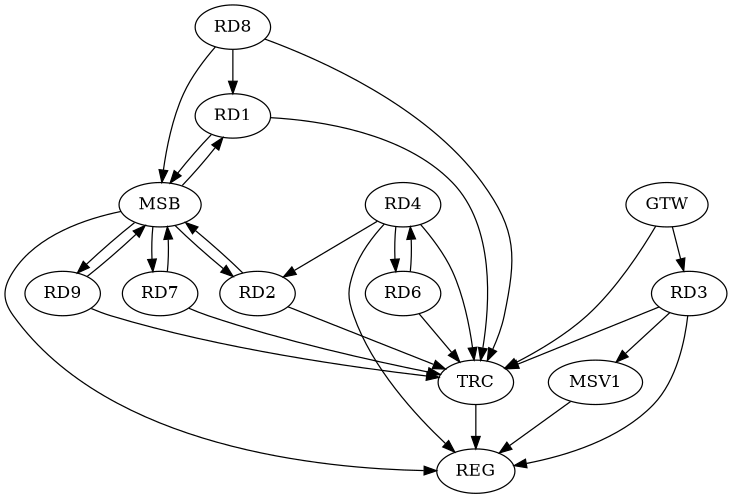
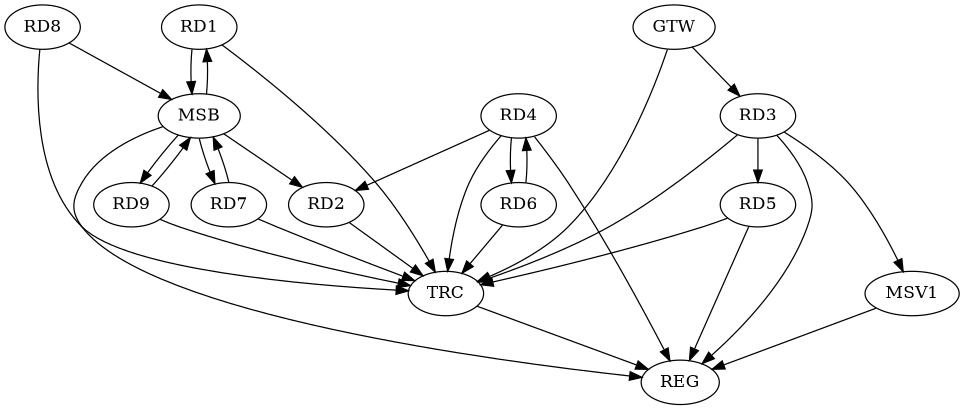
(233, 65) -> none
none -> (758, 205)
(220, 251) -> none
